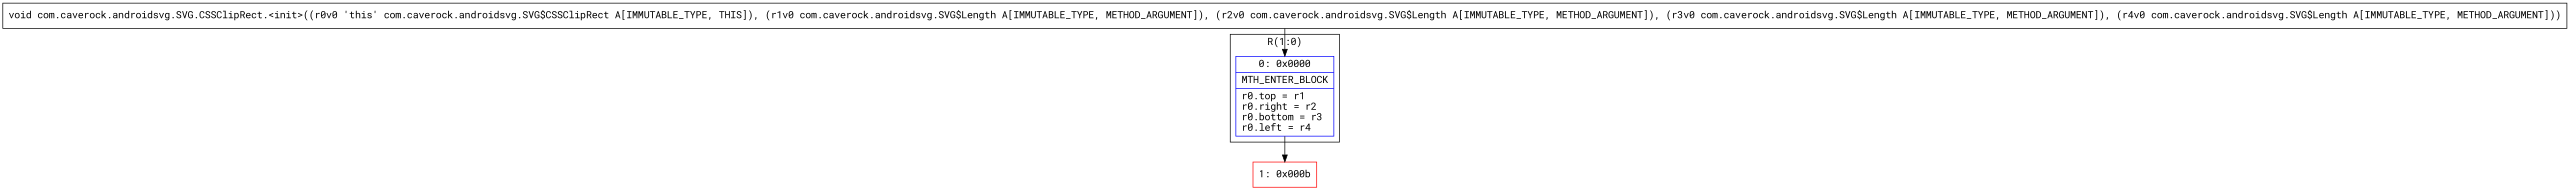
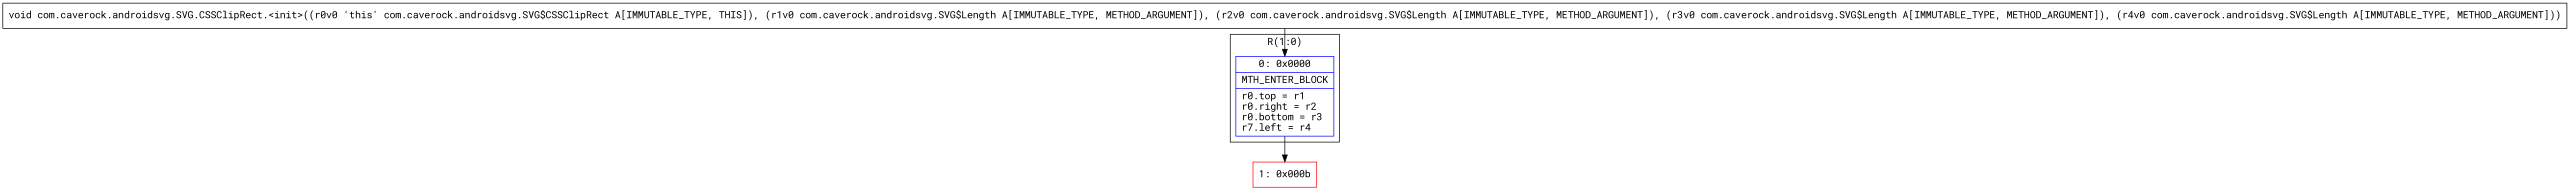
(1276, 128) -> (1276, 128)
